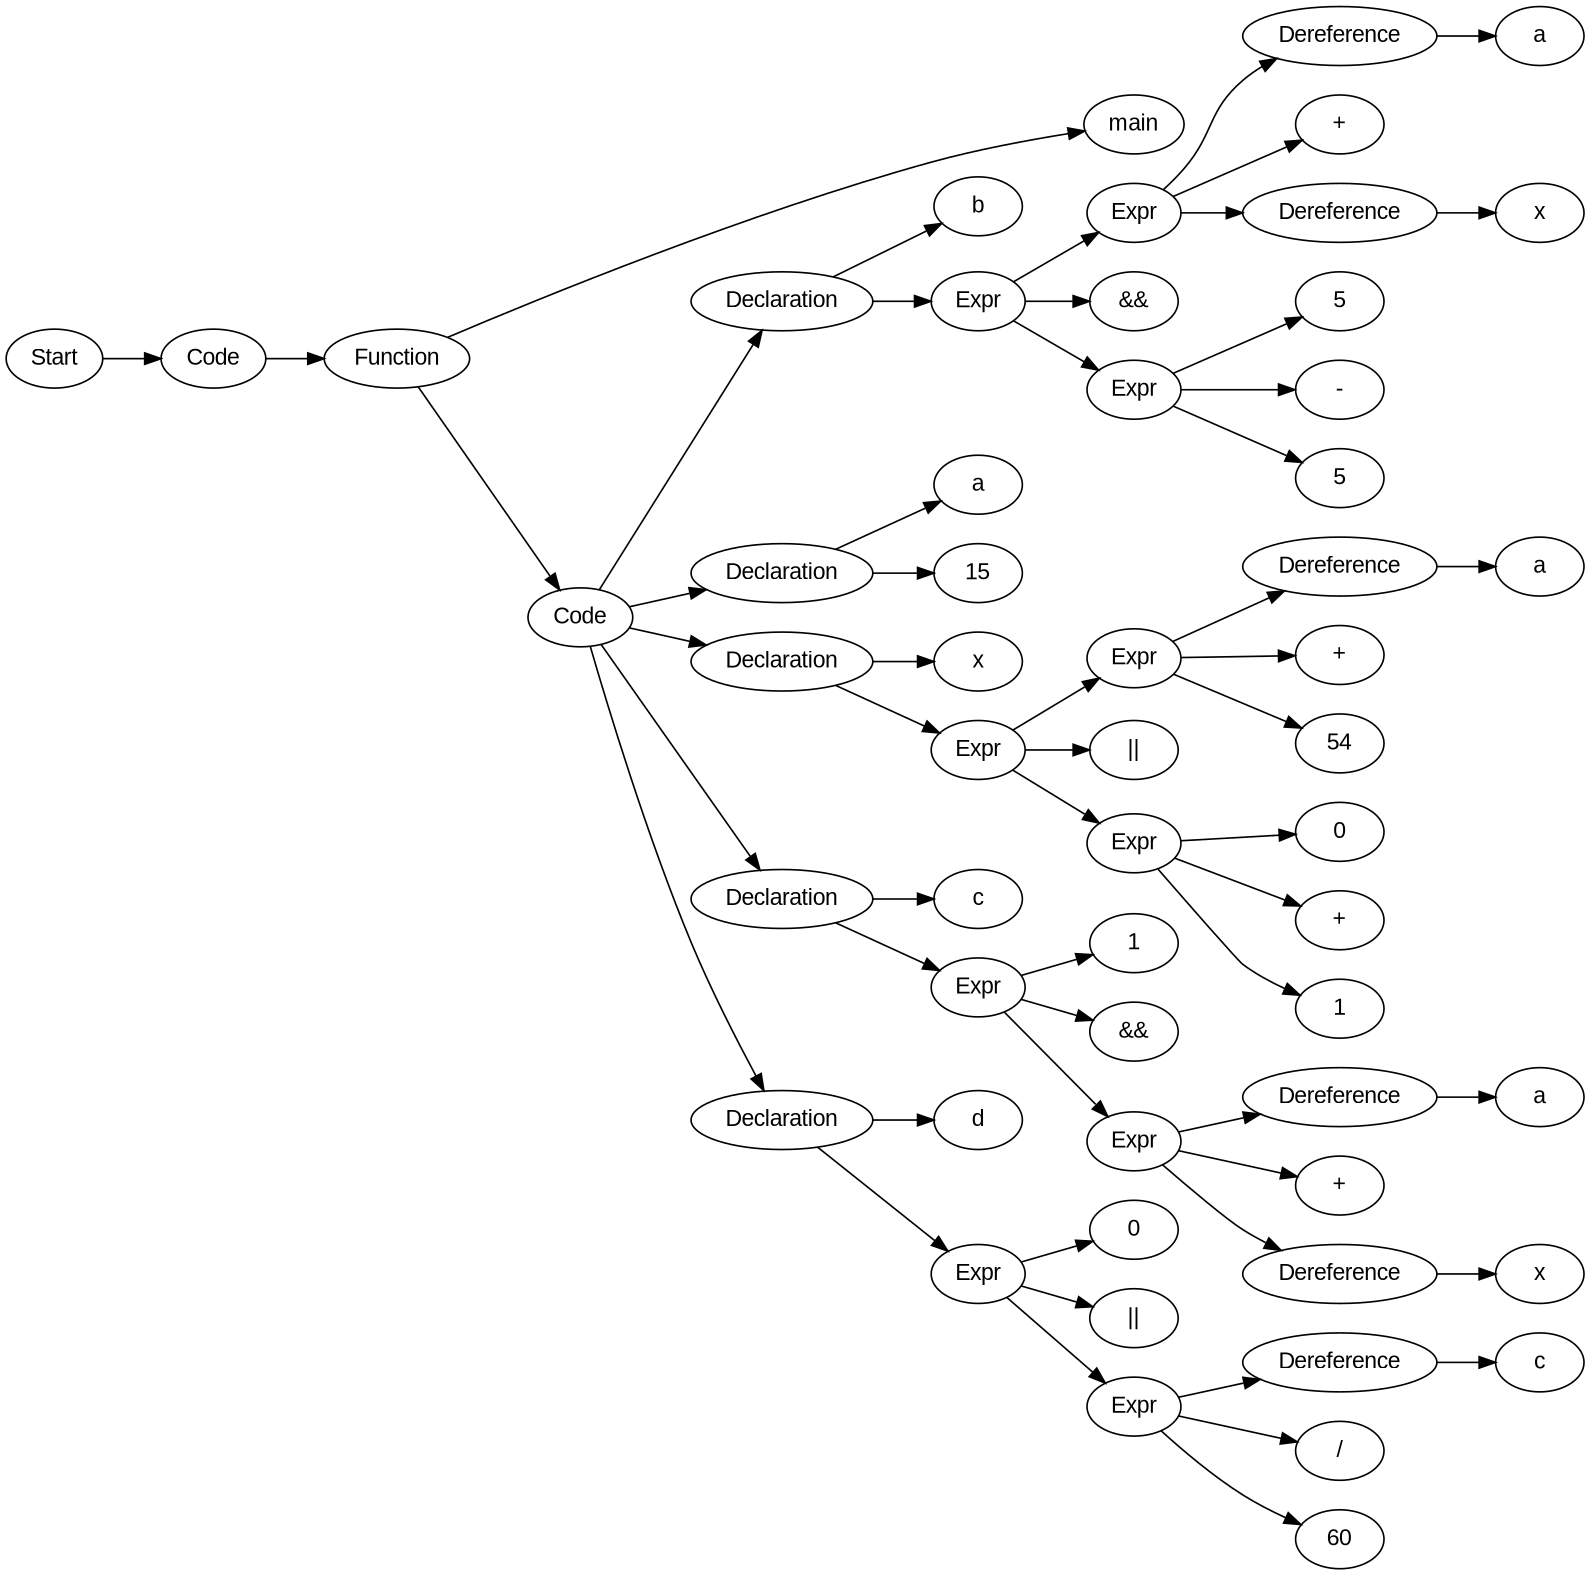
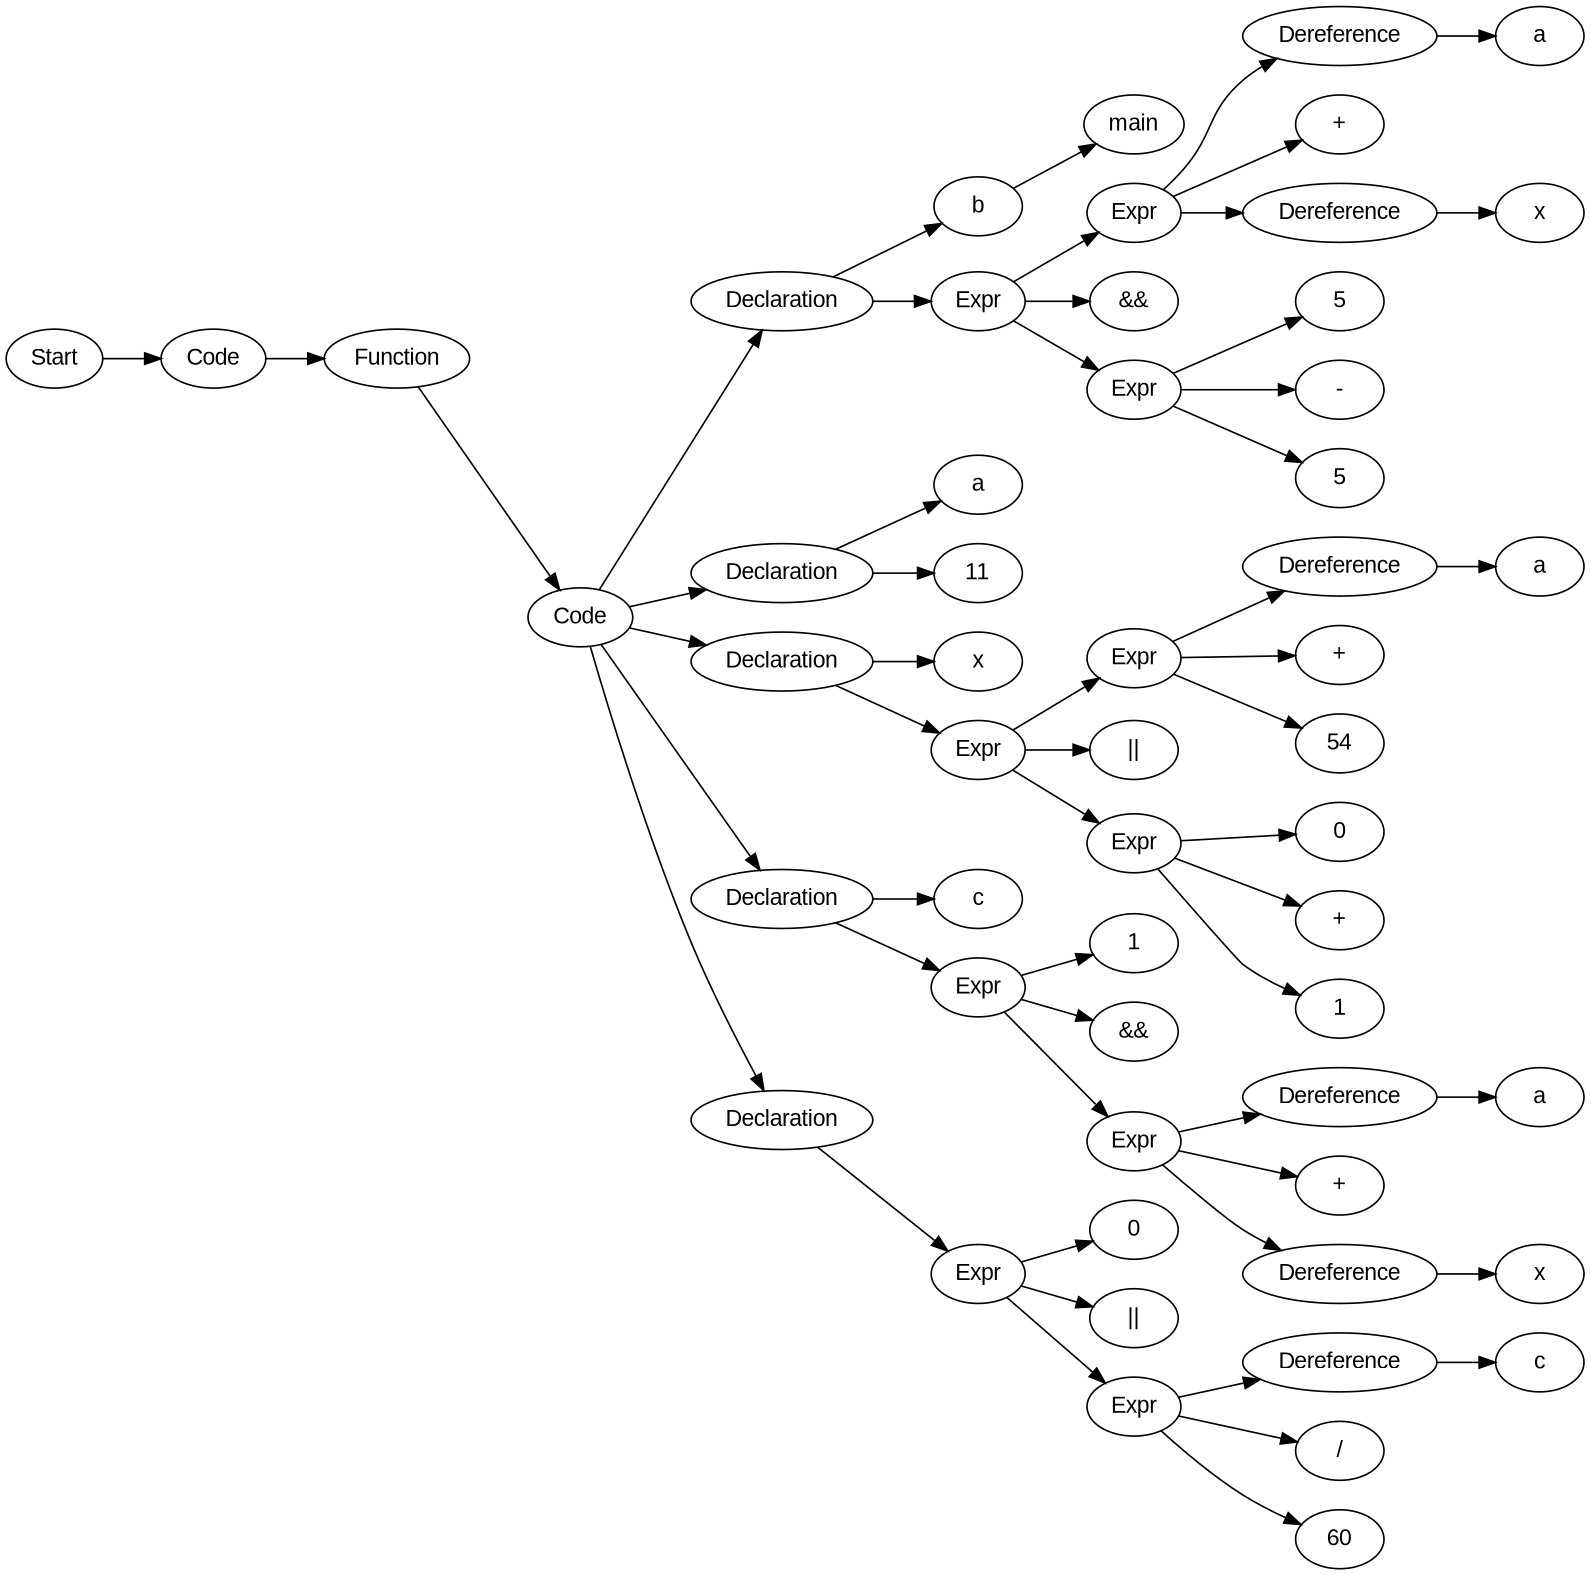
(753, 219) -> (1047, 170)
(978, 573) -> (978, 573)
(978, 1120) -> none
